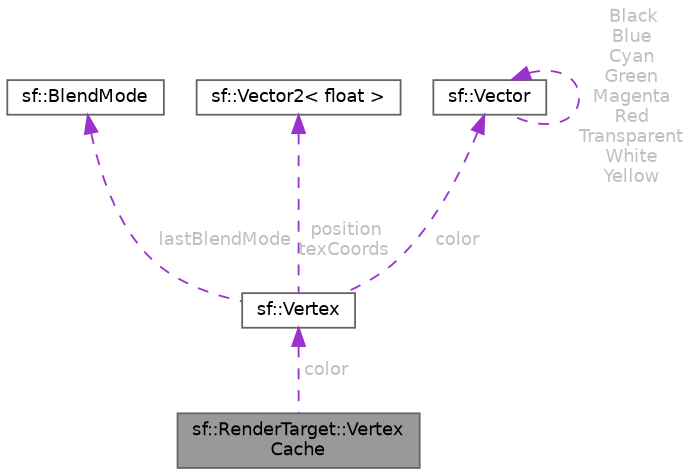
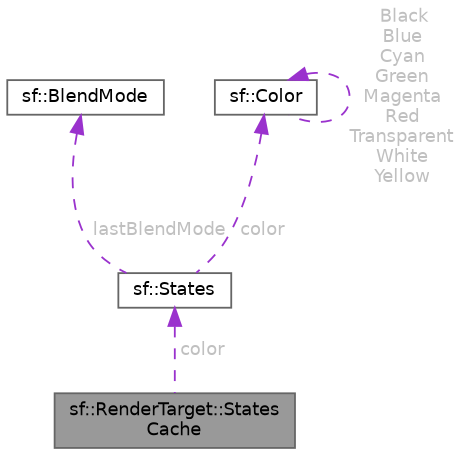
(299, 97) -> none
(490, 97) -> (266, 97)
(299, 310) -> (175, 290)
(299, 441) -> (175, 421)
